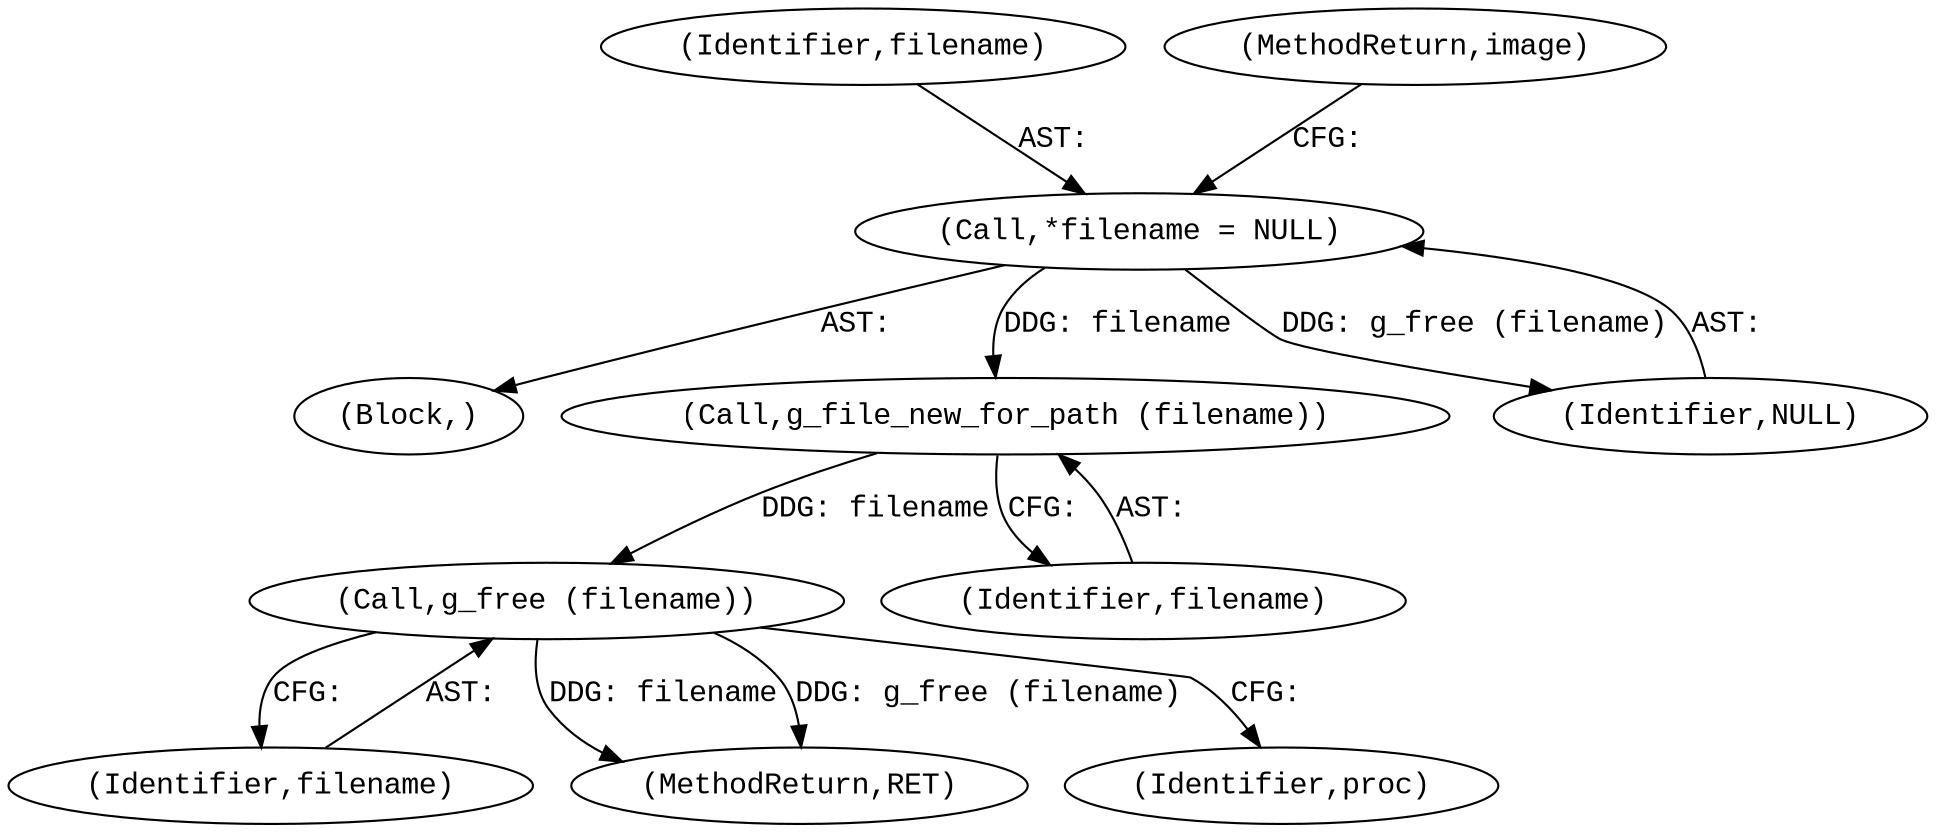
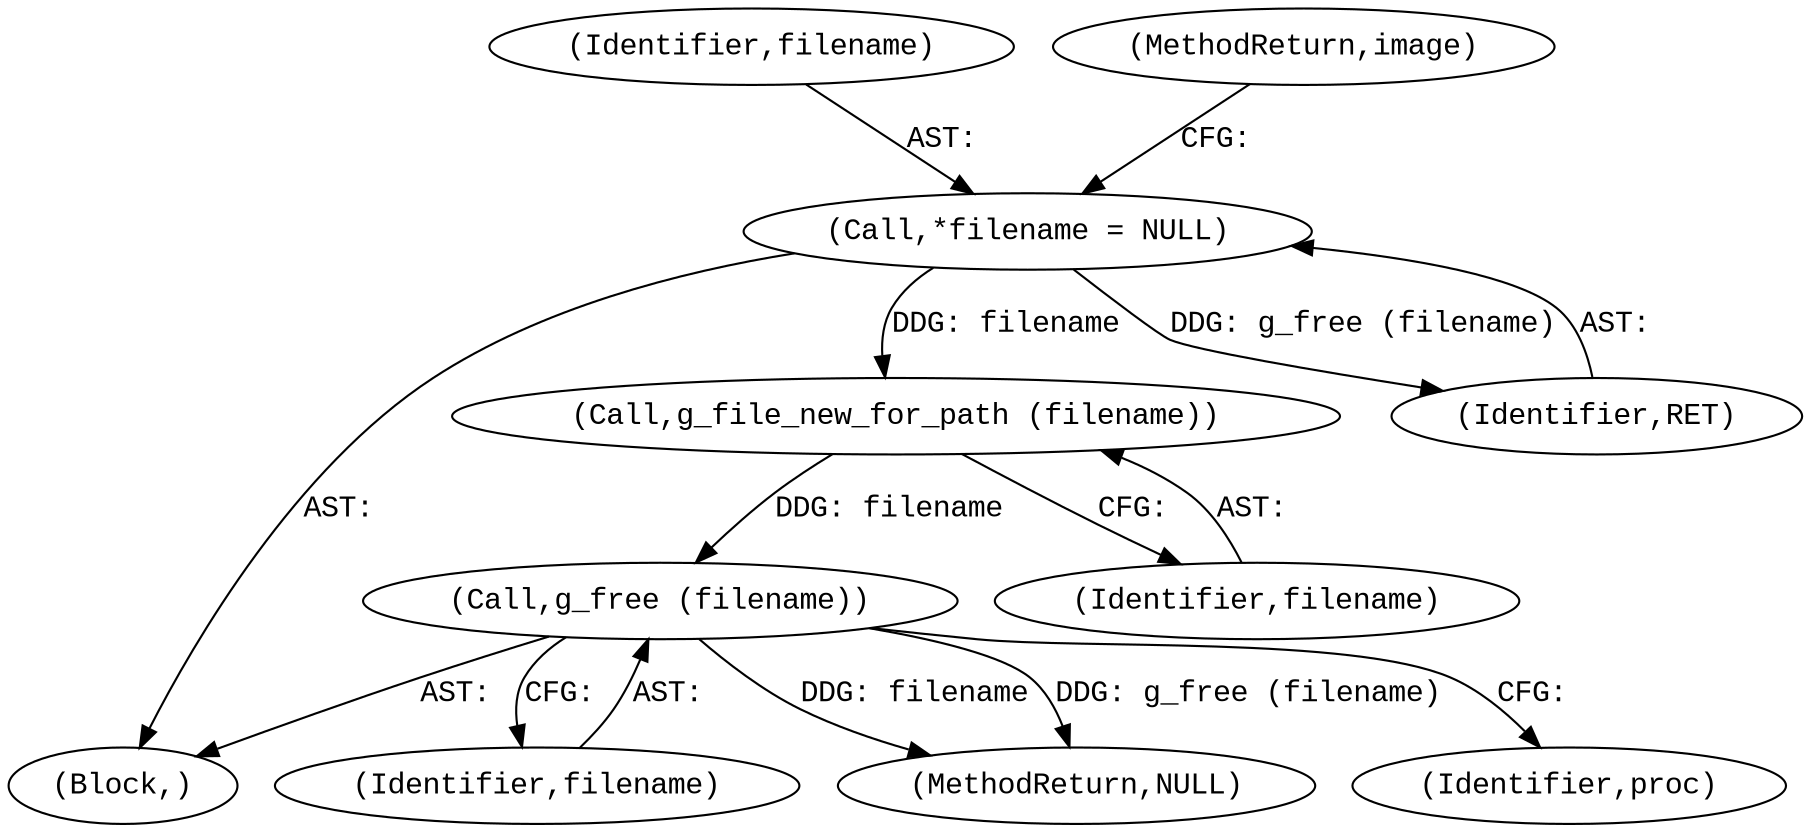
(1711, 416) -> (1597, 416)
none -> (382, 690)
(800, 786) -> (1077, 786)
